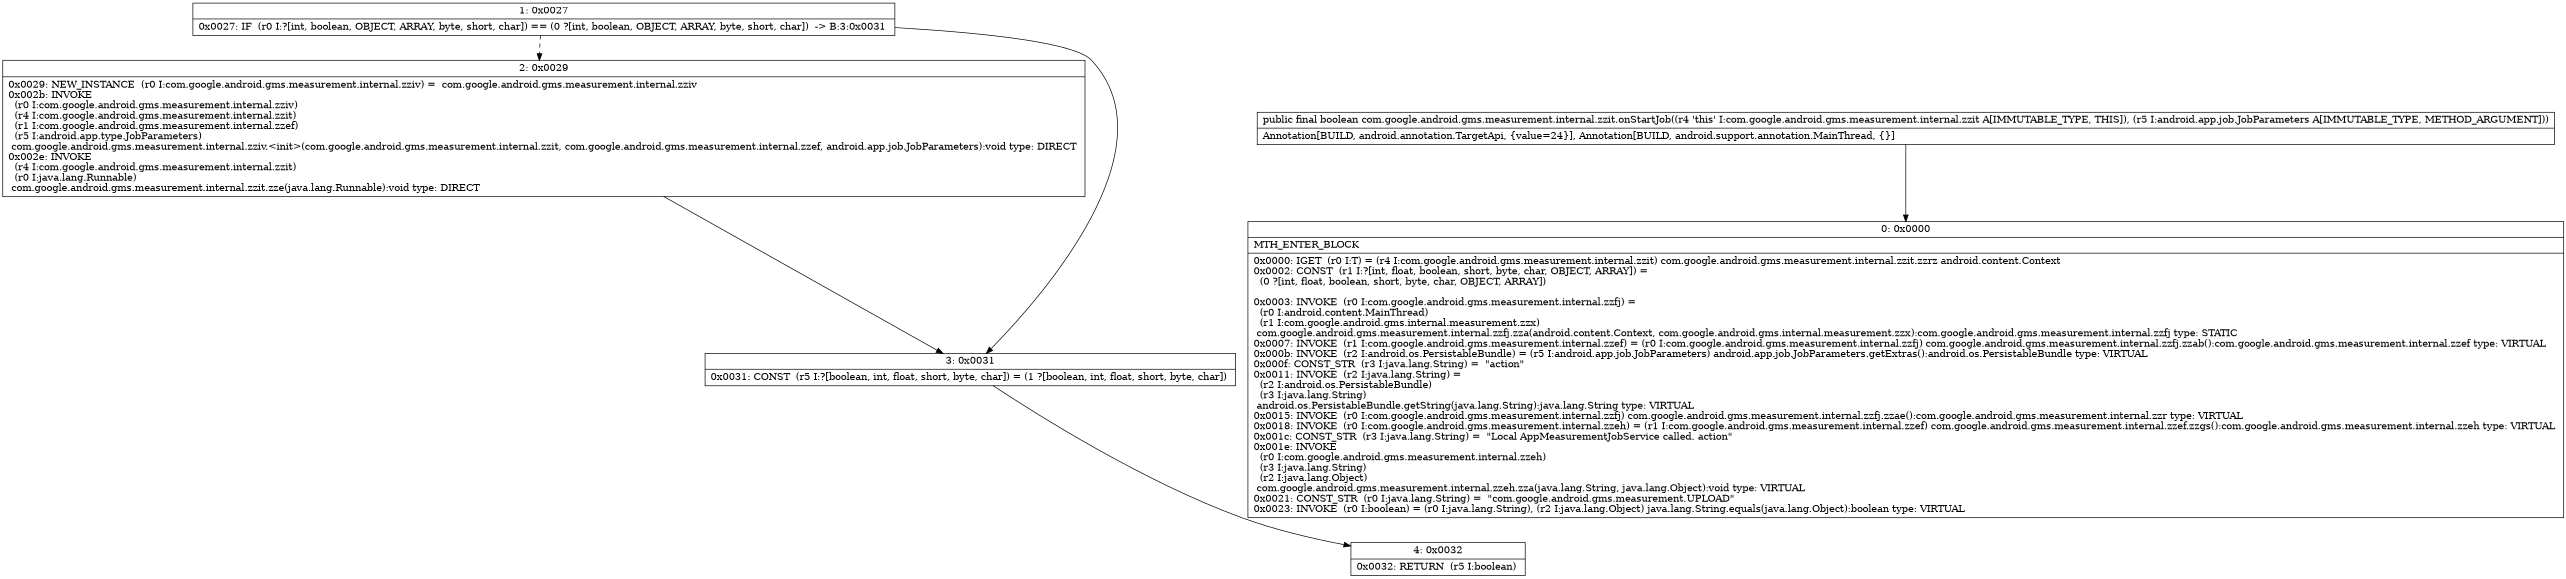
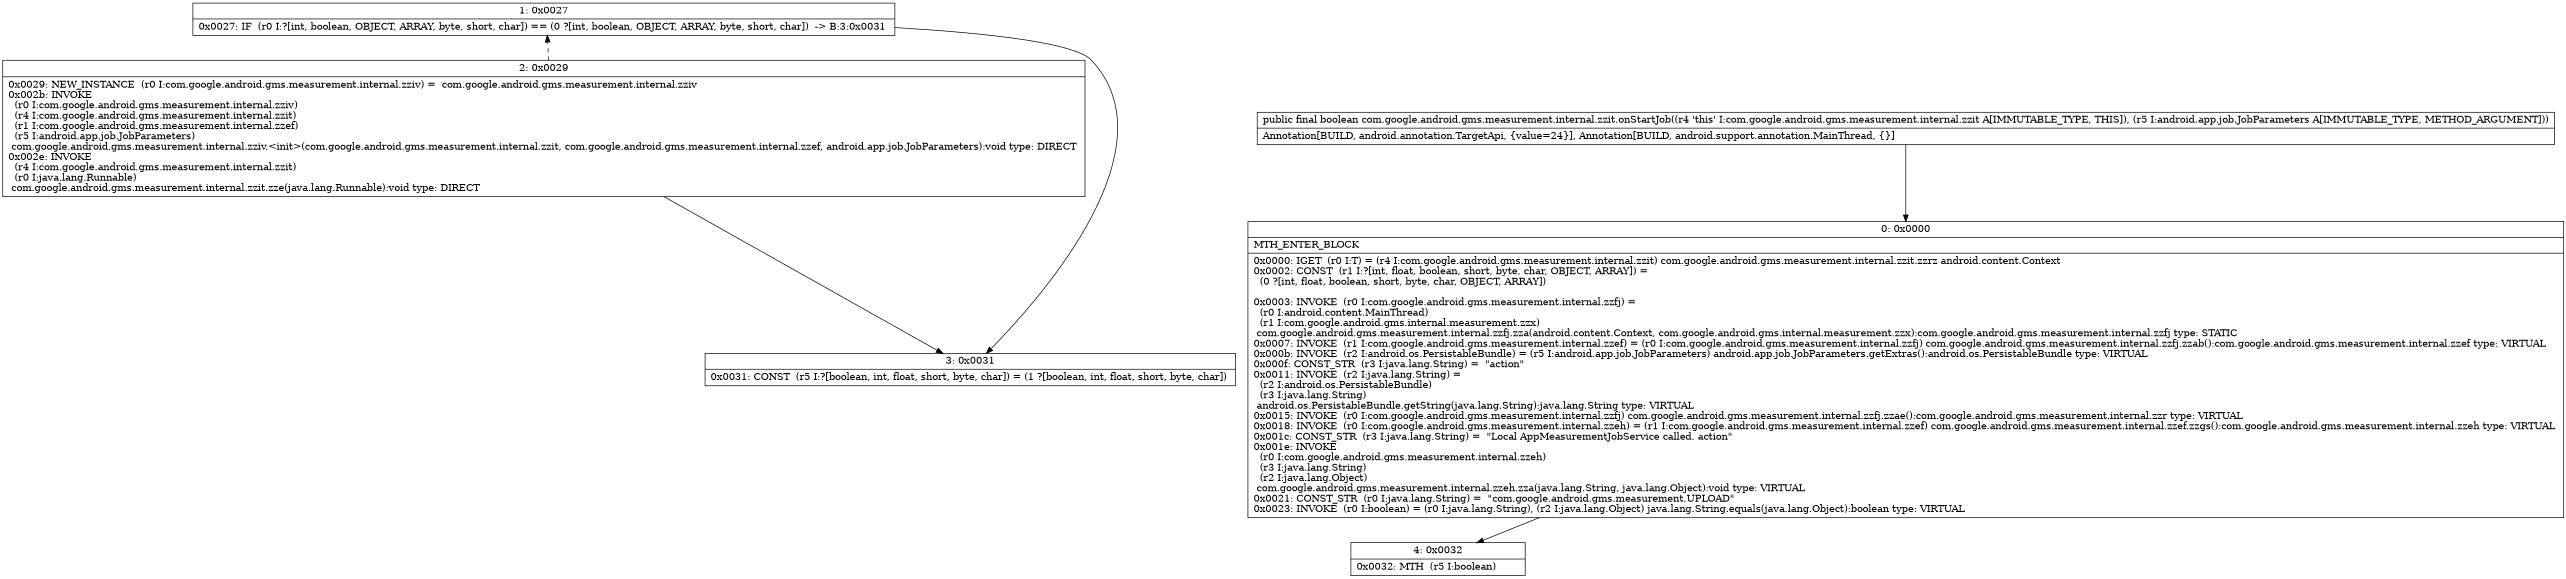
(540, 44) -> (548, 51)
(105, 136) -> (102, 136)
(1161, 483) -> (1512, 529)
(1438, 567) -> (1428, 567)
